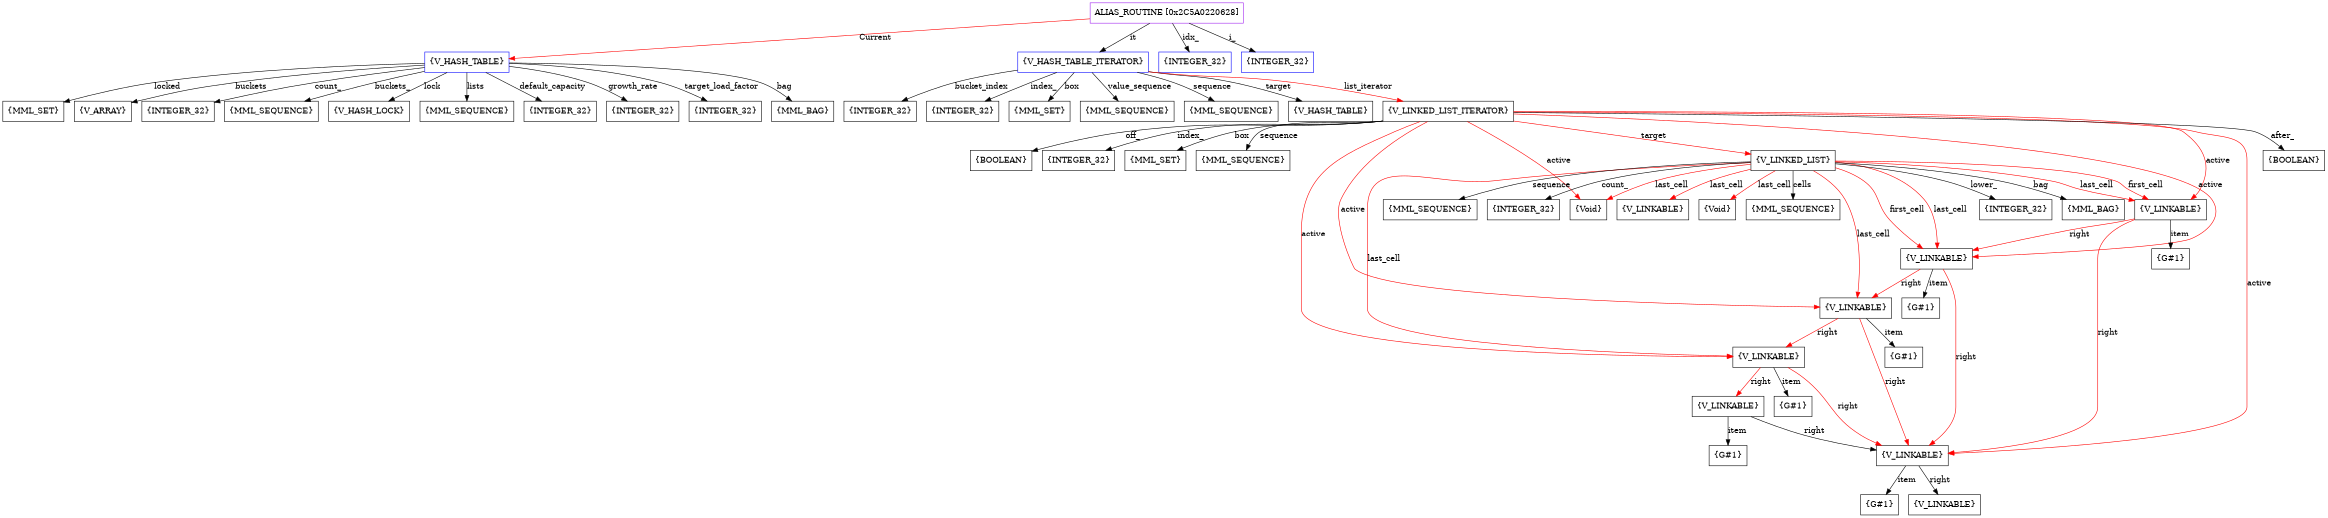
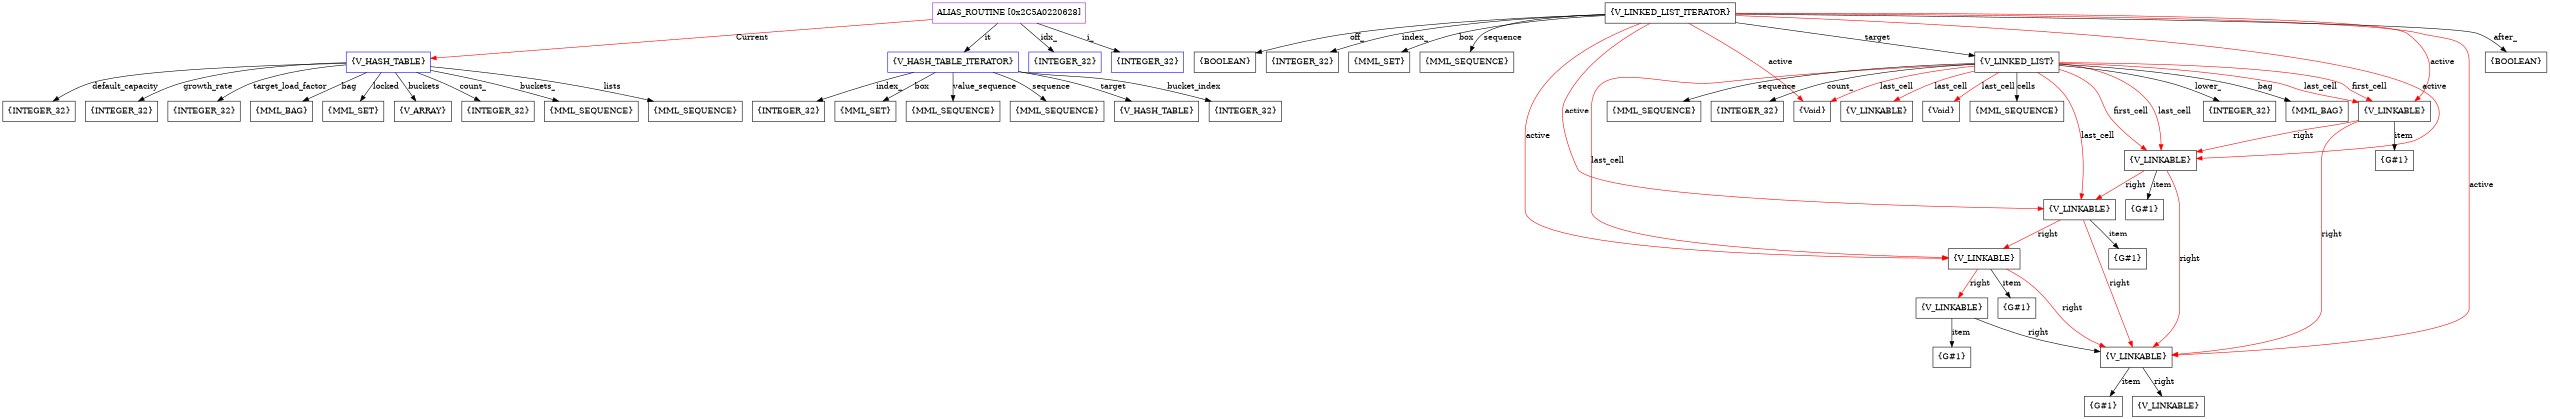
(1273, 80) -> none
(369, 111) -> none
(1629, 137) -> (1852, 39)
